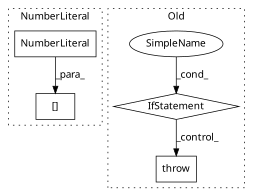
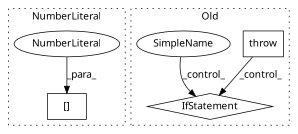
(55, 44) -> (67, 44)
(192, 75) -> (204, 75)
(176, 134) -> (238, 73)
